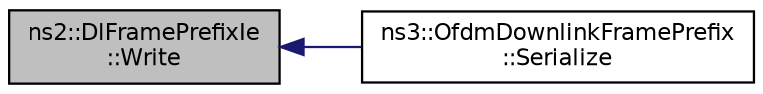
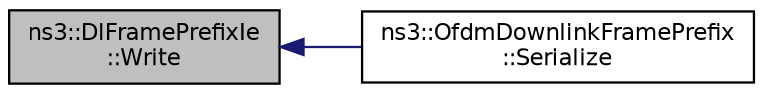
(144, 47) -> (144, 47)
